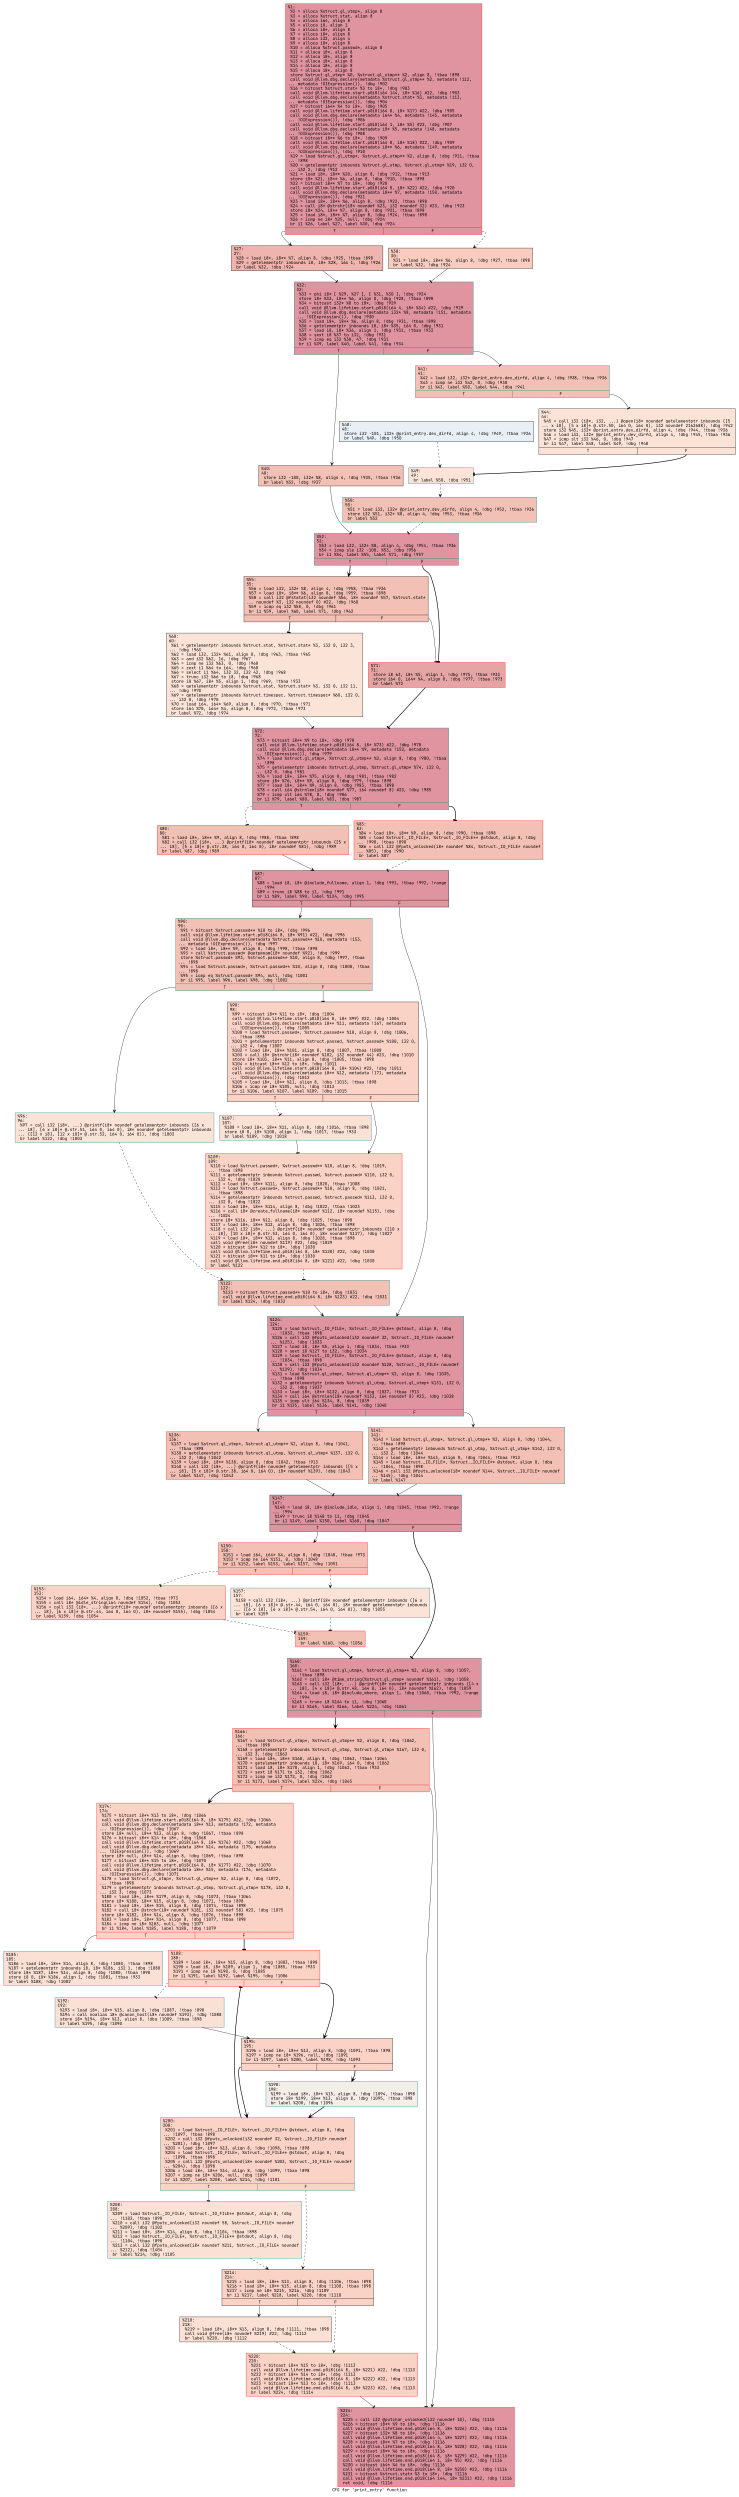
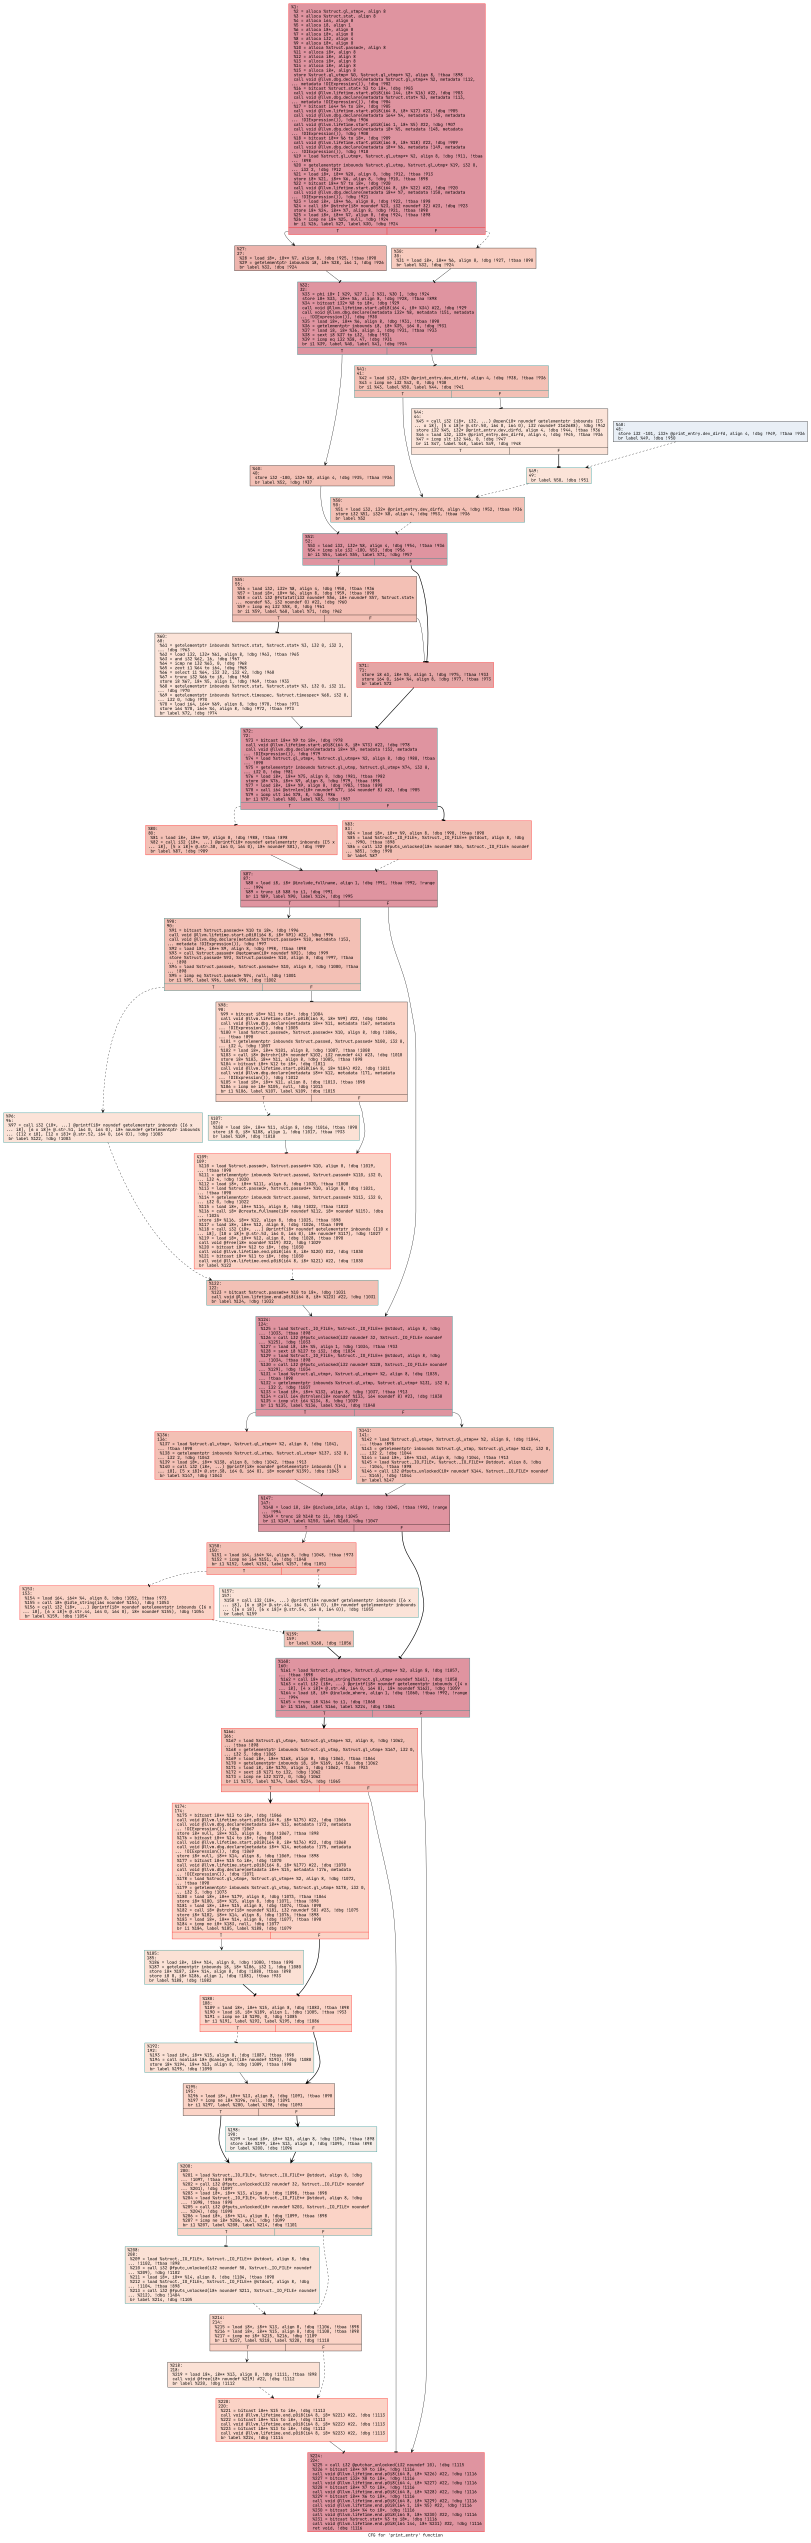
none -> (407, 447)
(125, 1036) -> (114, 1036)
(330, 1639) -> (319, 1639)
(234, 2053) -> (249, 1989)
